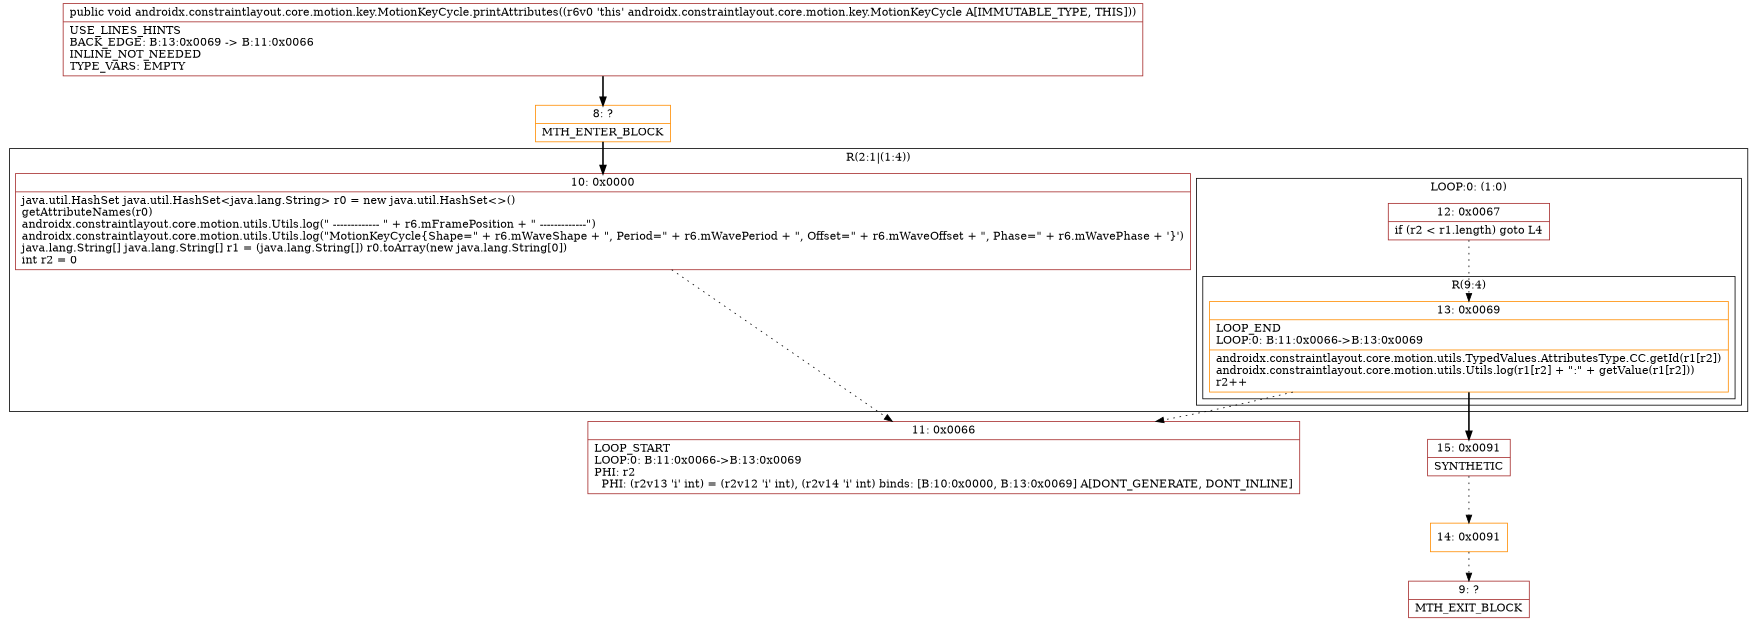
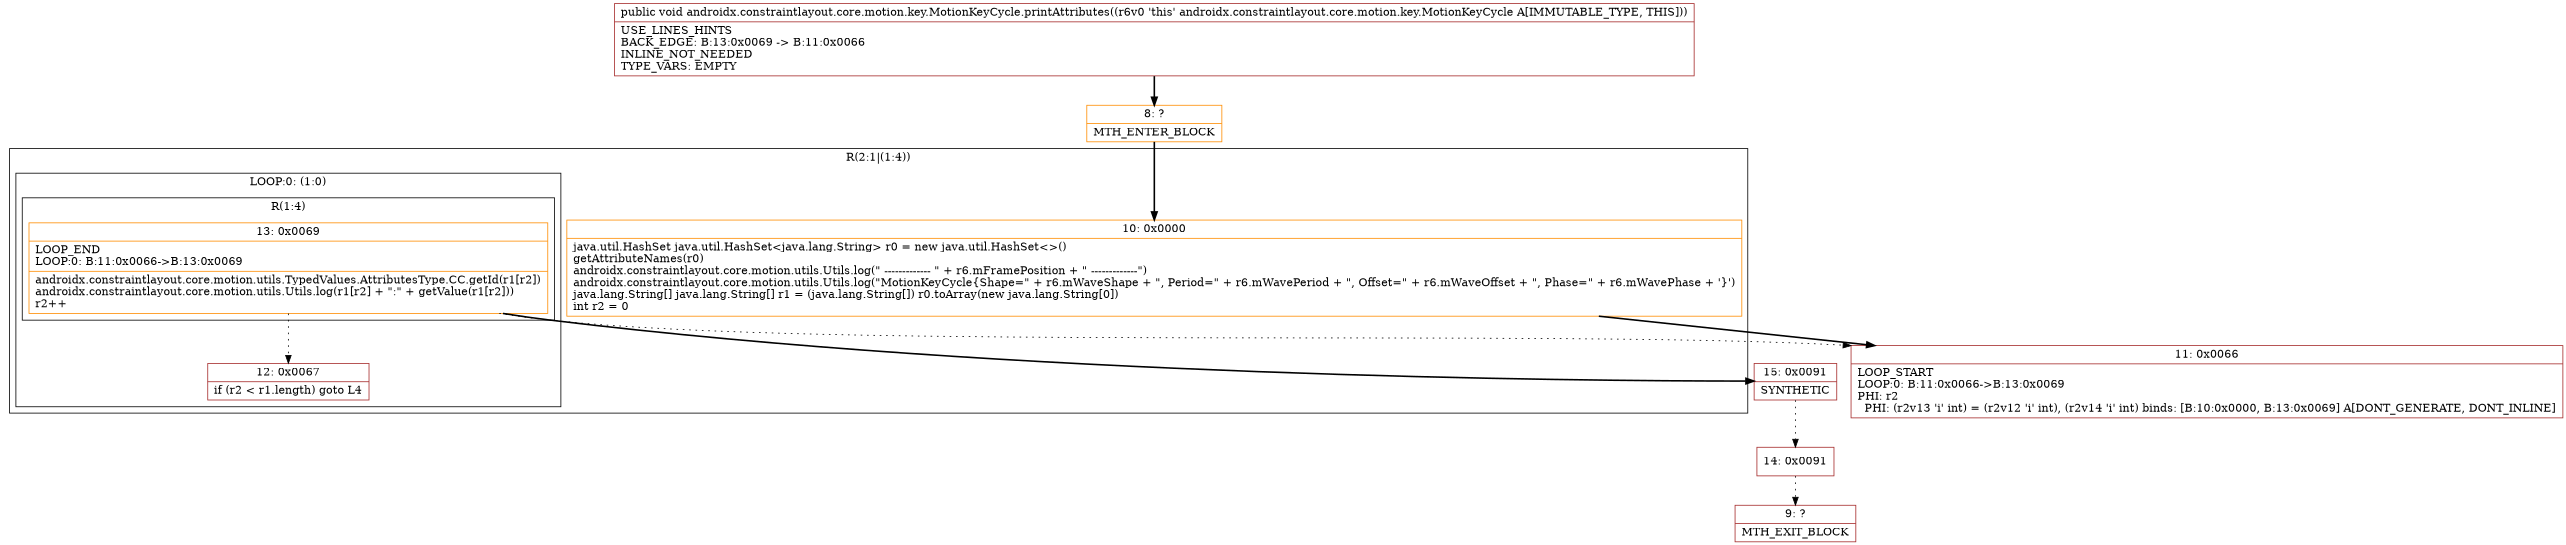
(603, 222) -> (1154, 268)
(1469, 267) -> (288, 334)
(1469, 286) -> (288, 207)
(779, 343) -> (1733, 330)
(1469, 537) -> (1795, 462)
